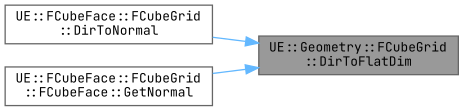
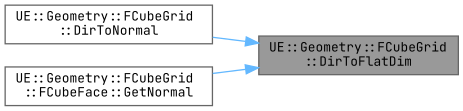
(109, 24) -> (109, 24)
(109, 86) -> (109, 86)
